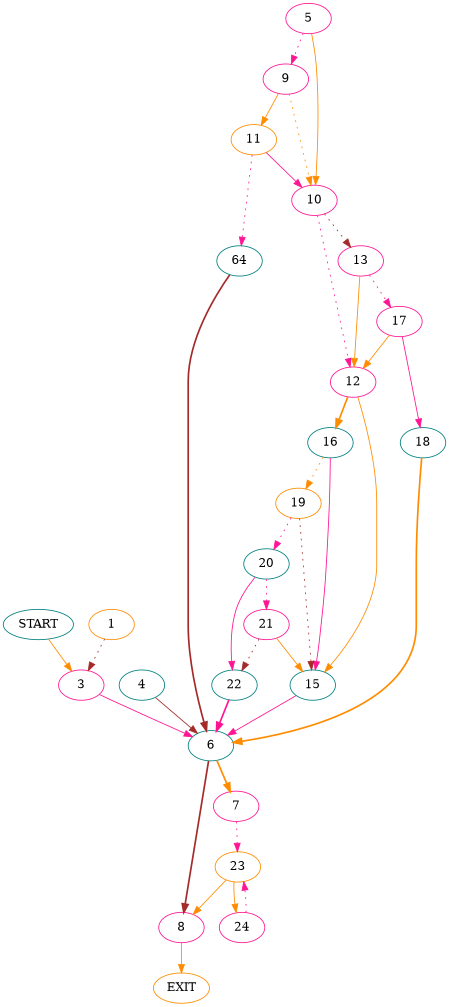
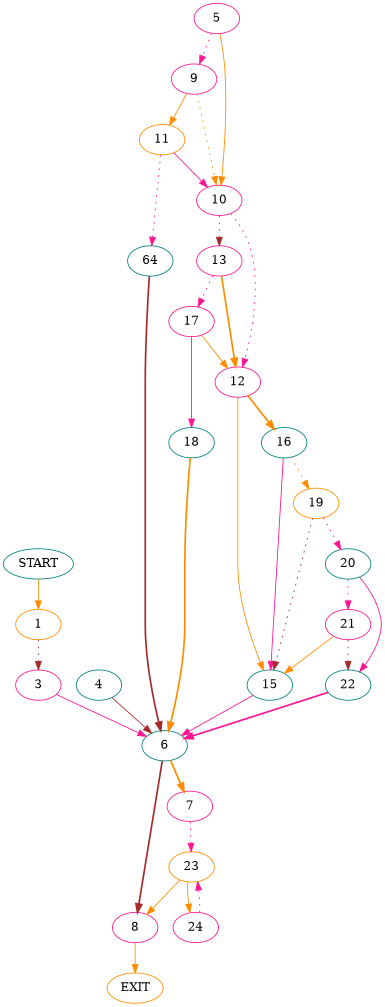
(357, 317) -> (228, 317)
(58, 652) -> (38, 590)
